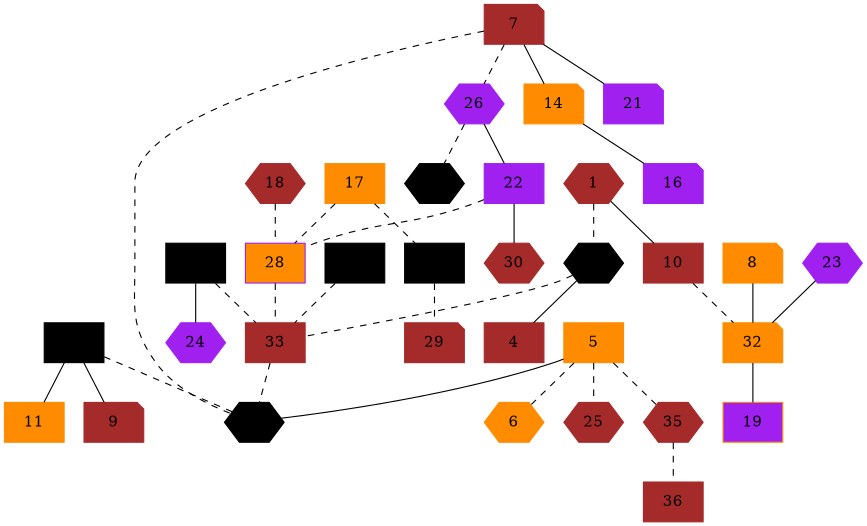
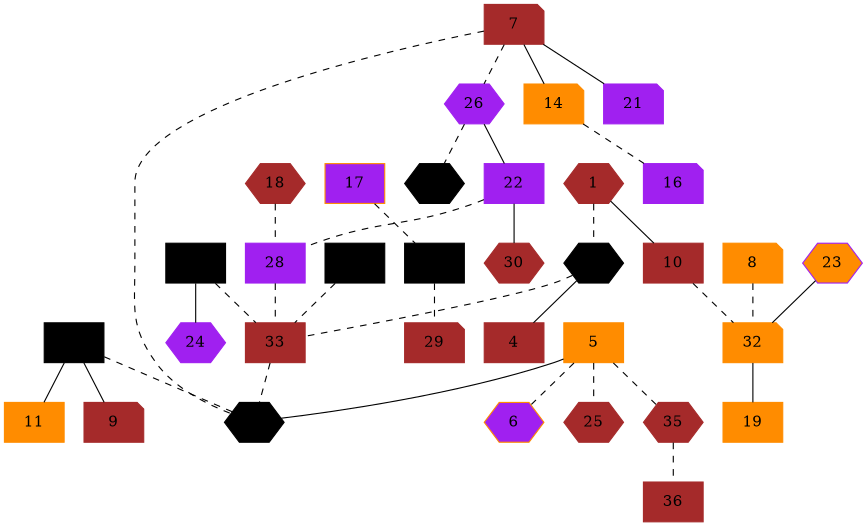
(614, 144) -> (614, 144)
(355, 184) -> (355, 184)
(315, 223) -> none
(275, 263) -> (275, 263)
(832, 263) -> (832, 263)
(753, 303) -> (753, 303)
(514, 422) -> (514, 422)
(753, 422) -> (753, 422)
